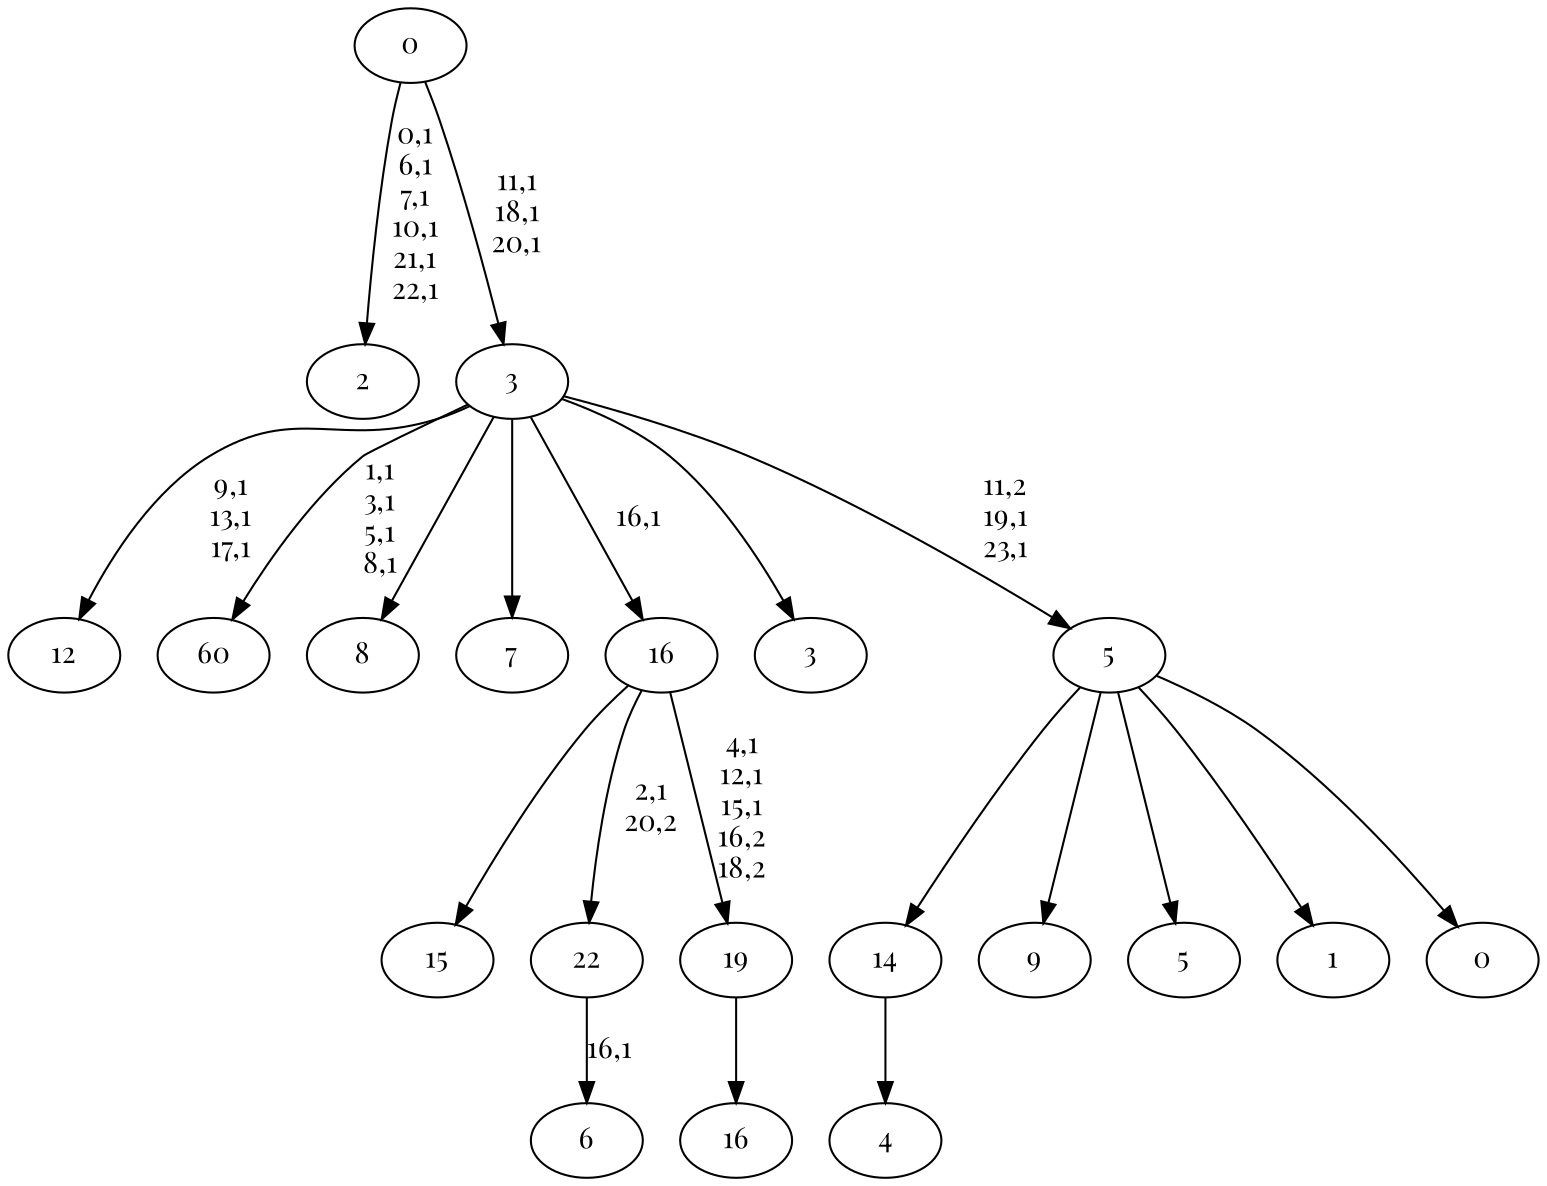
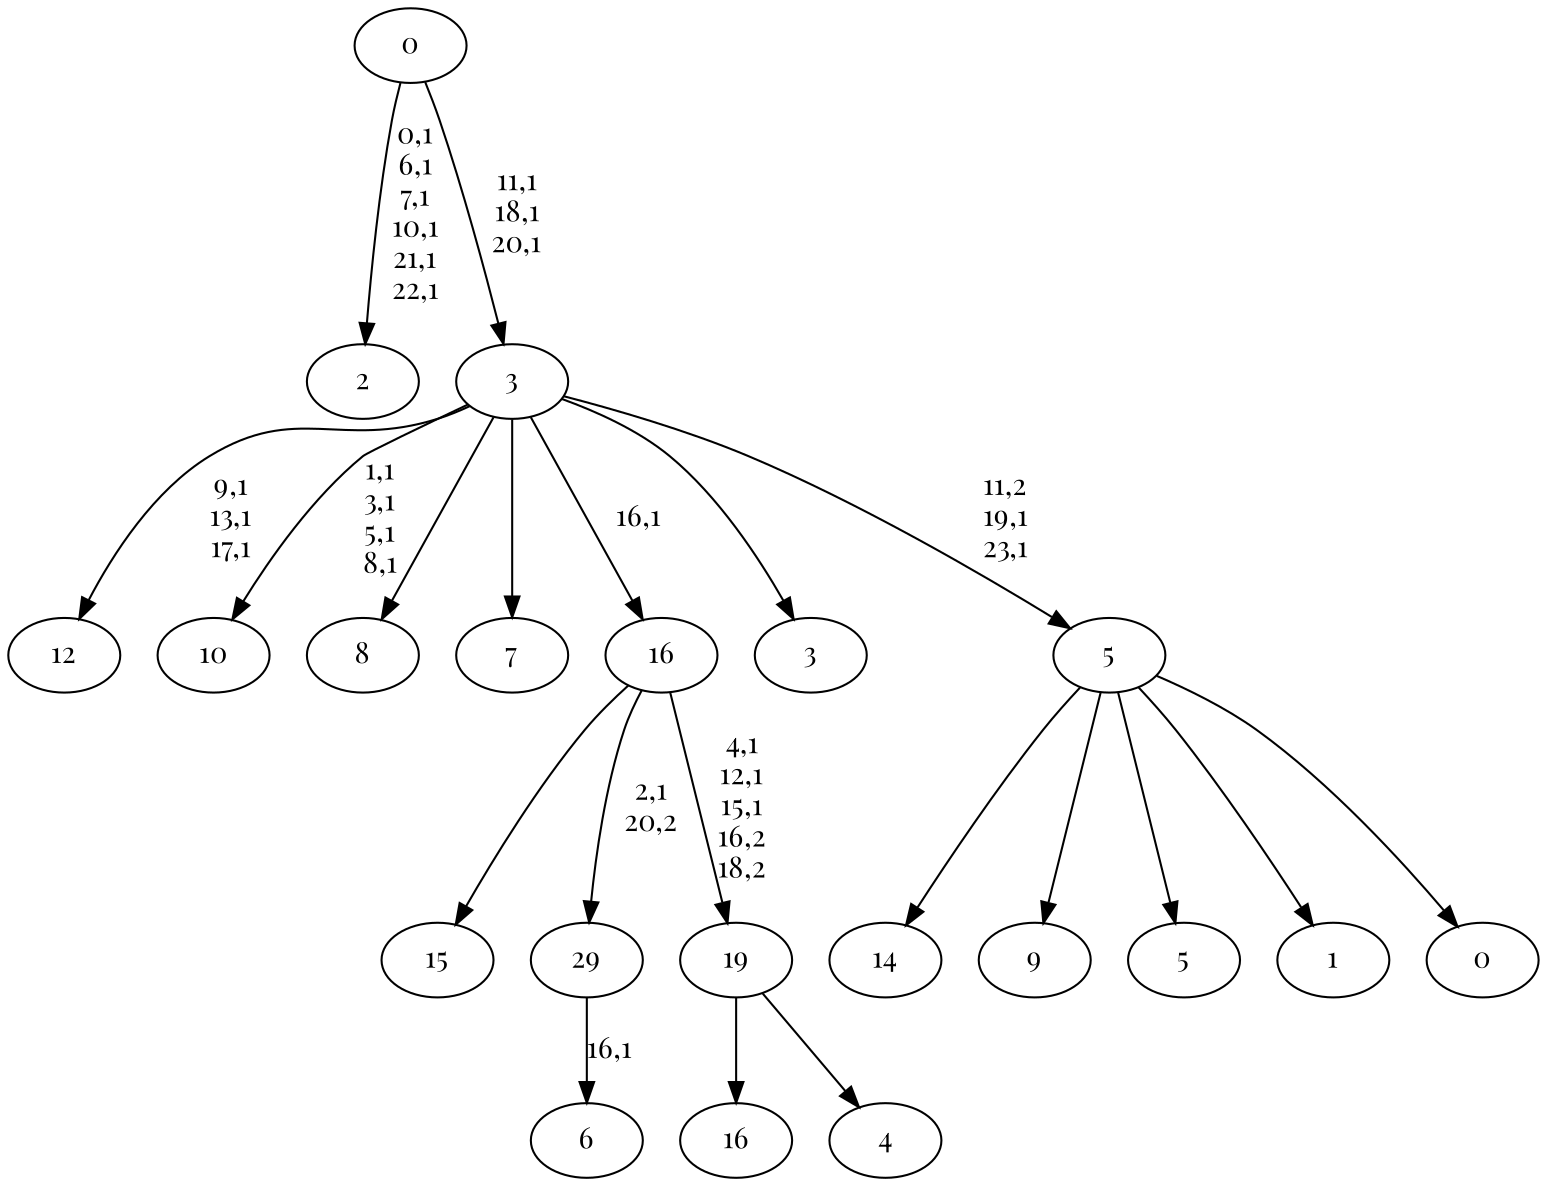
(214, 655) -> (214, 655)
(587, 960) -> (587, 960)
(885, 1040) -> (804, 1042)
